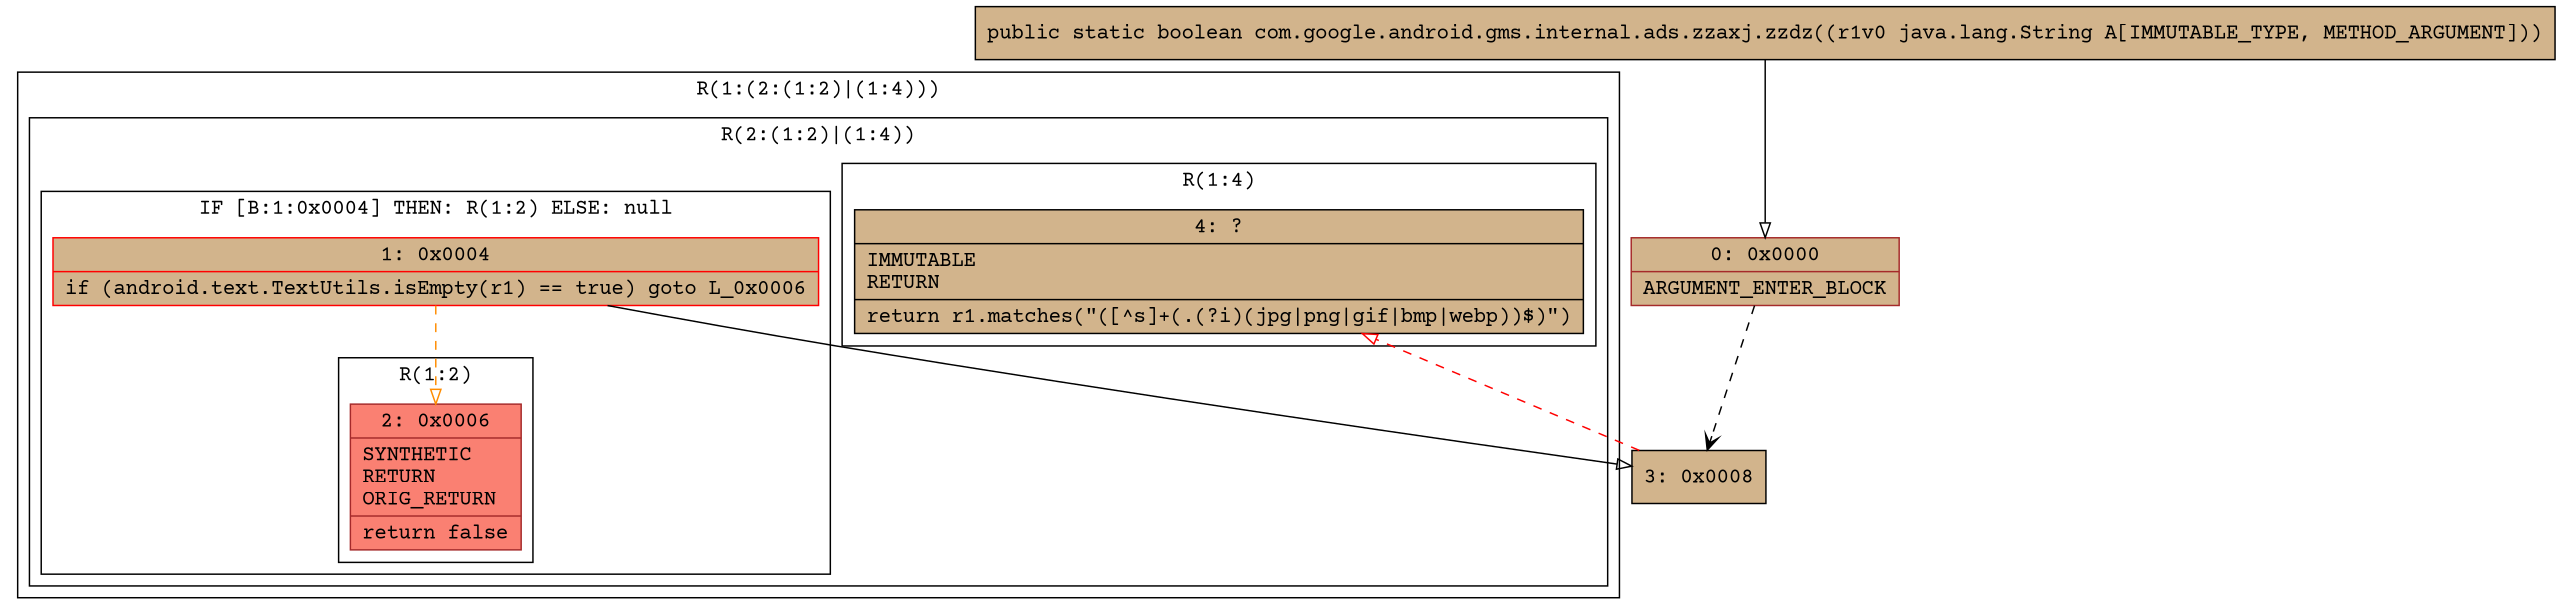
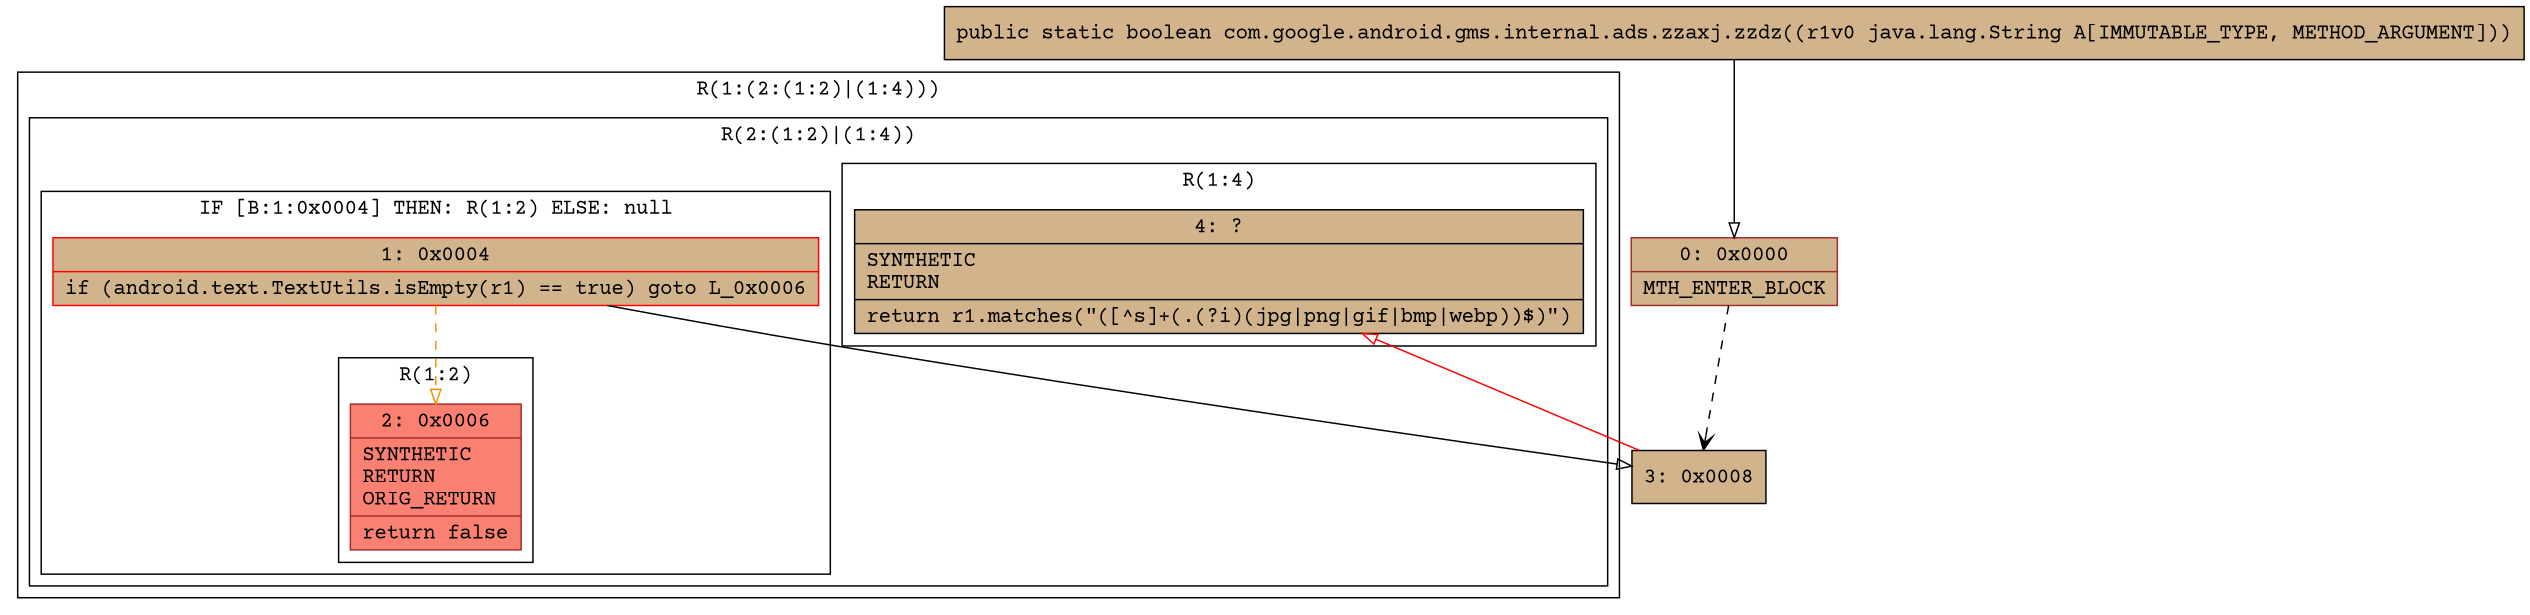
(922, 260) -> (922, 260)
(1765, 288) -> (1734, 288)
(1508, 395) -> (1508, 395)
